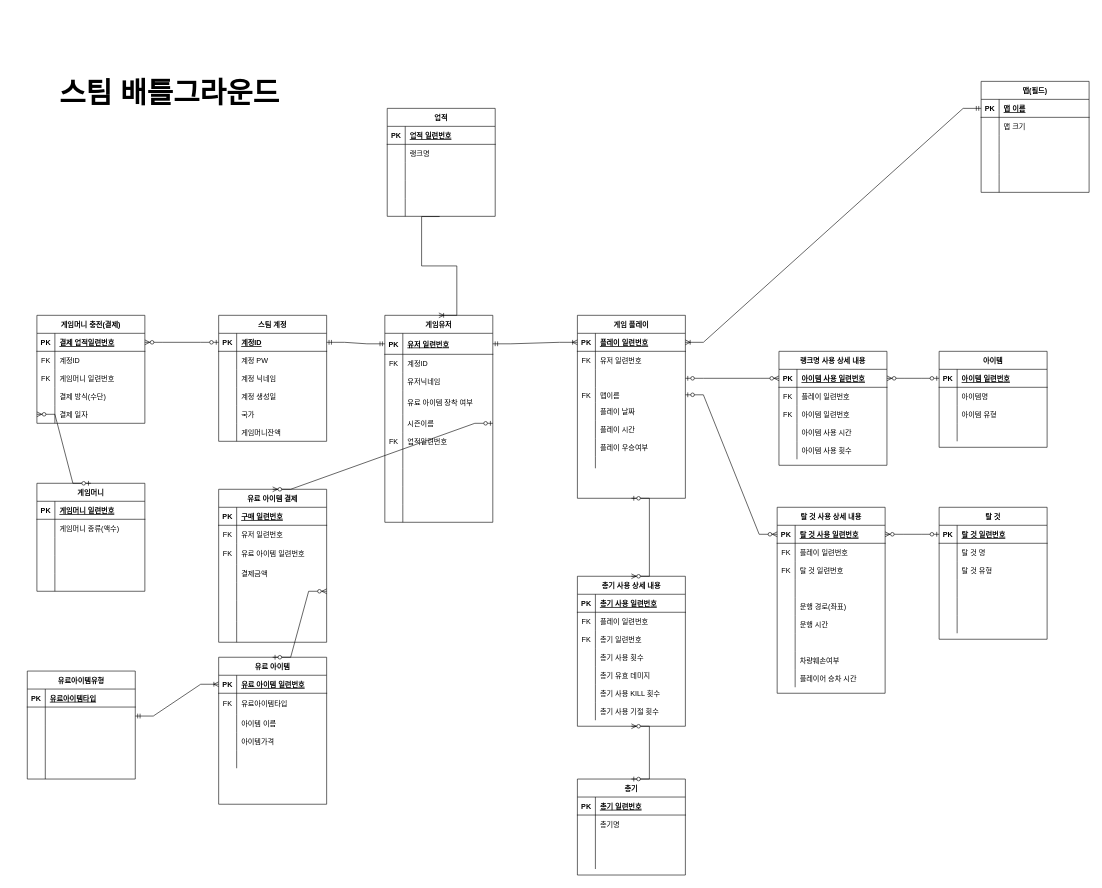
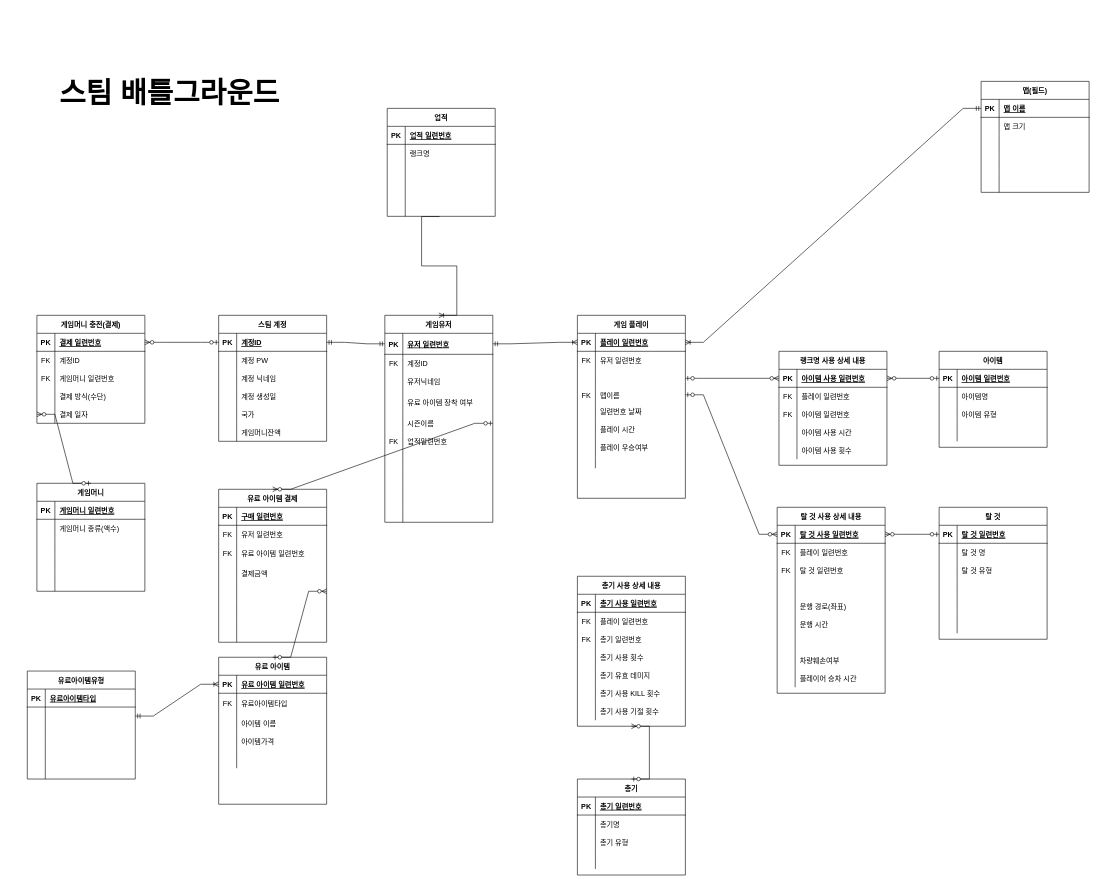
(89, 343) -> (82, 343)
(619, 412) -> (623, 412)
(650, 547) -> none
none -> (641, 842)
